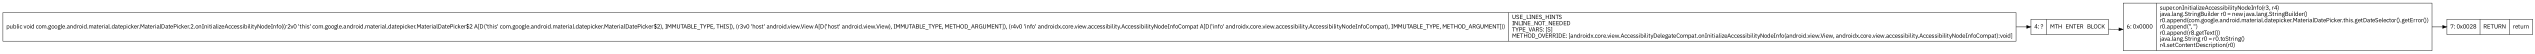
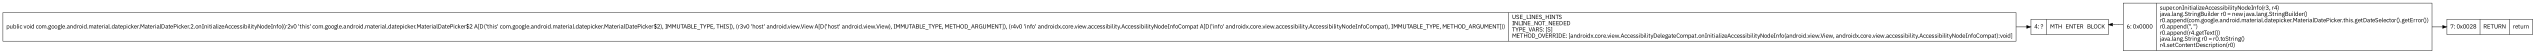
(2114, 29) -> (2118, 25)
(2190, 33) -> (2190, 33)
